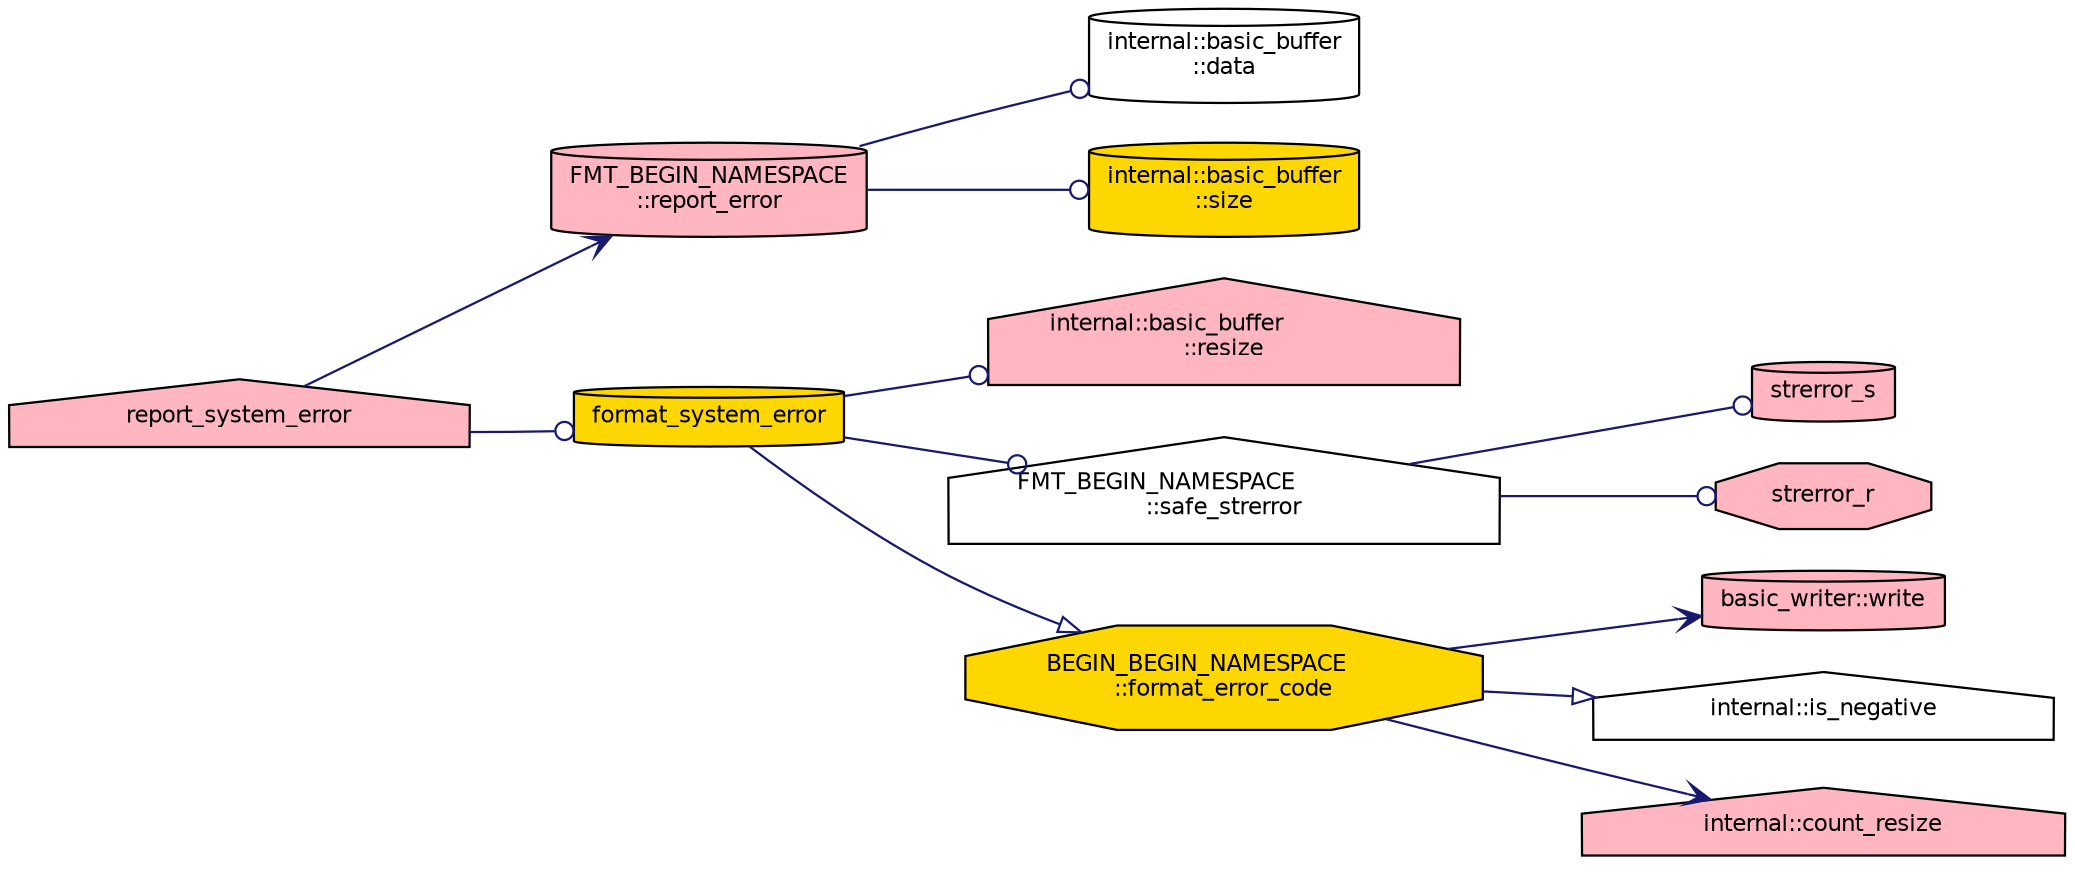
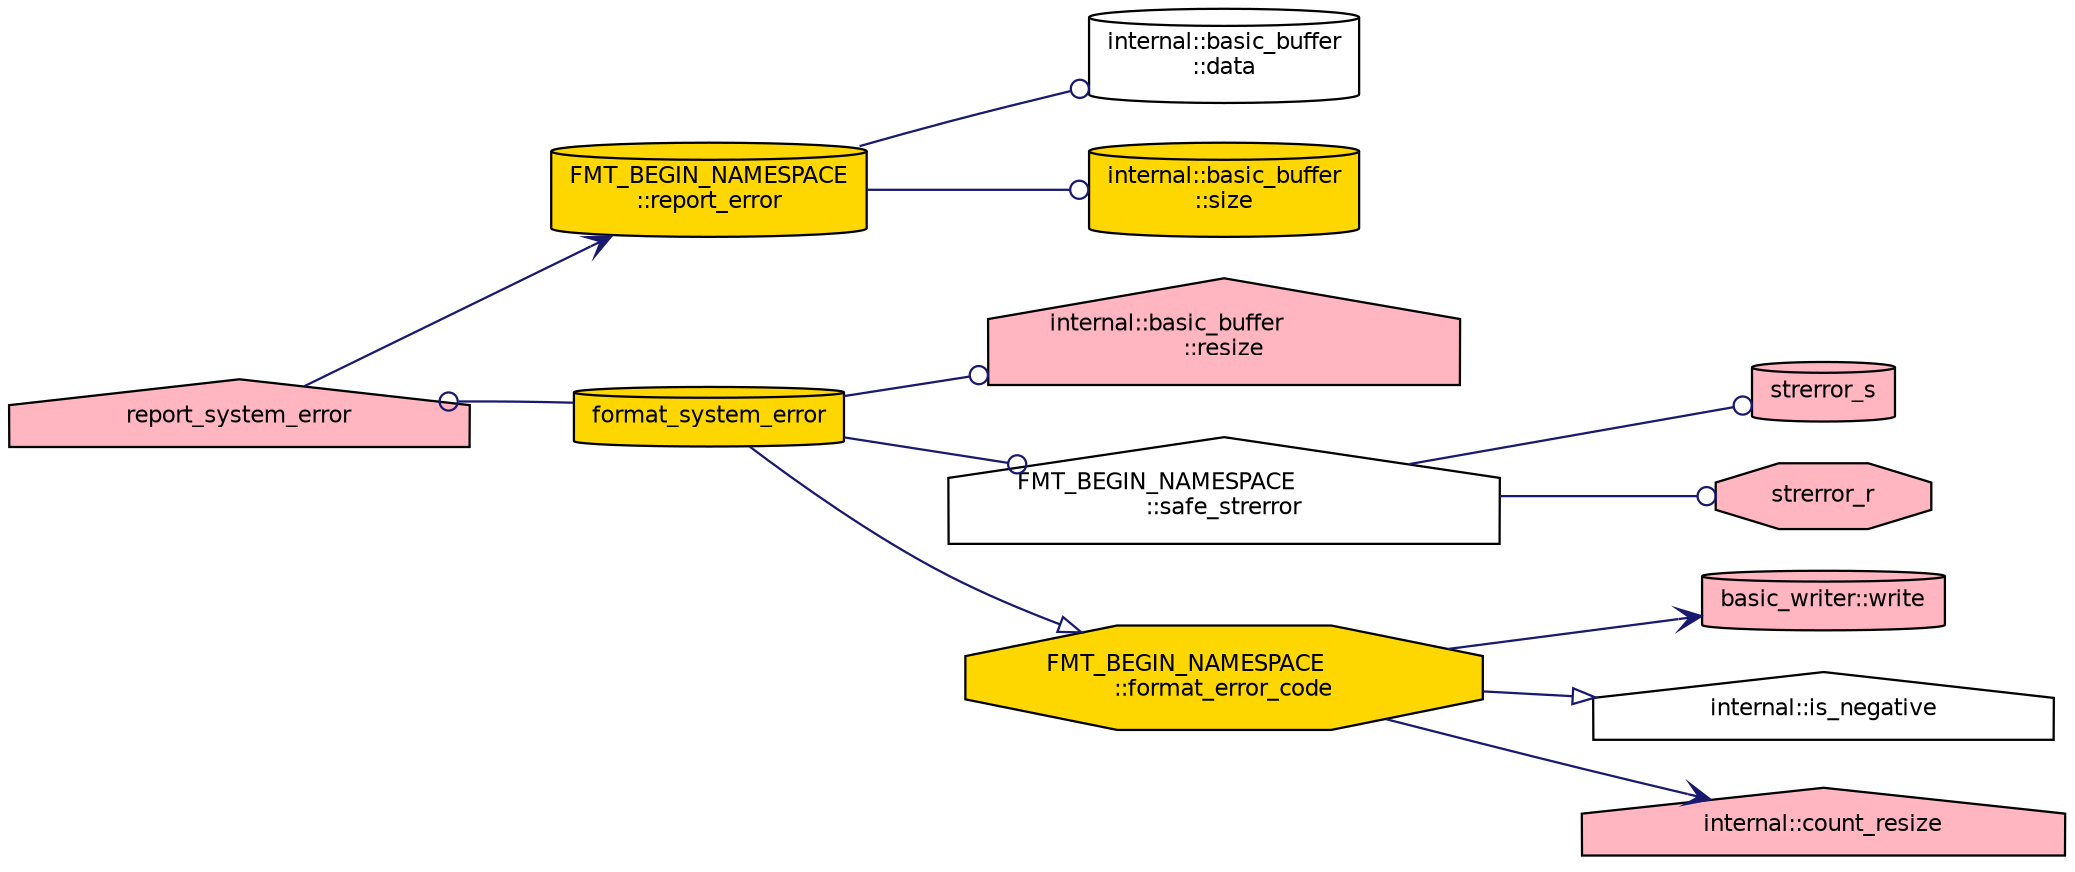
(709, 190) -> (709, 190)
(512, 432) -> (516, 402)
(1224, 678) -> (1224, 678)
